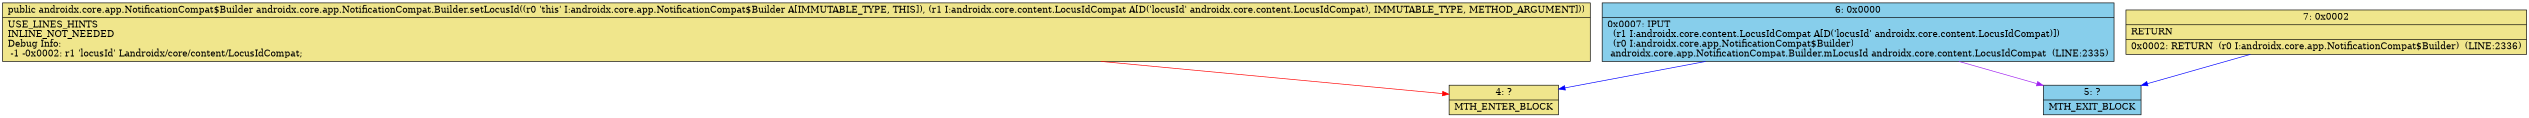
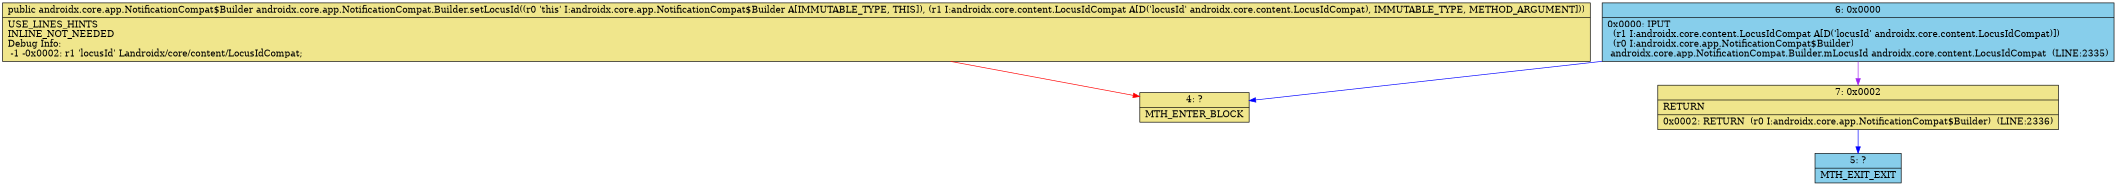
(1642, 25) -> (1642, 25)
(1998, 73) -> (1858, 70)
(2092, 107) -> (1858, 175)
